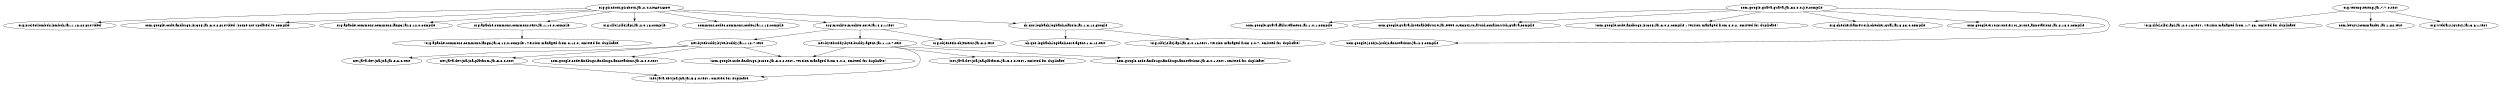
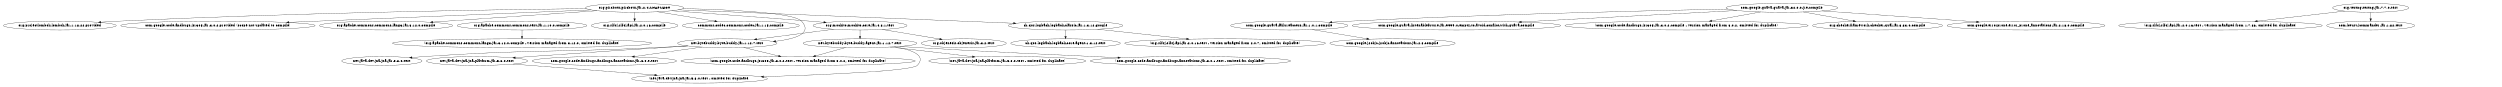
(580, 16) -> (740, 11)
(2459, 26) -> none
(1923, 39) -> (1340, 34)
